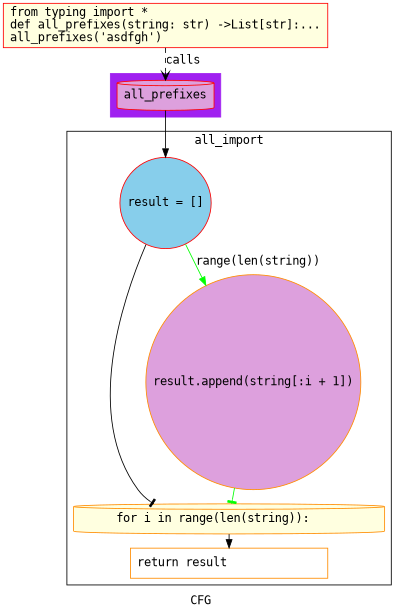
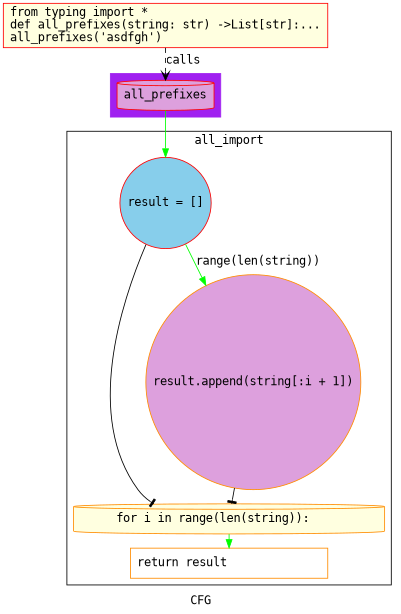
(166, 126) -> (166, 126)
(233, 494) -> (233, 494)
(229, 537) -> (229, 537)
